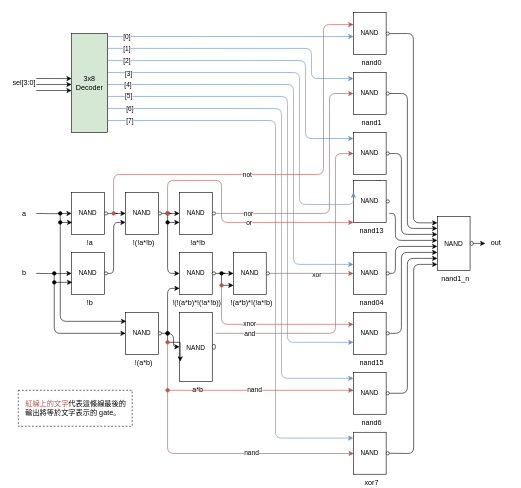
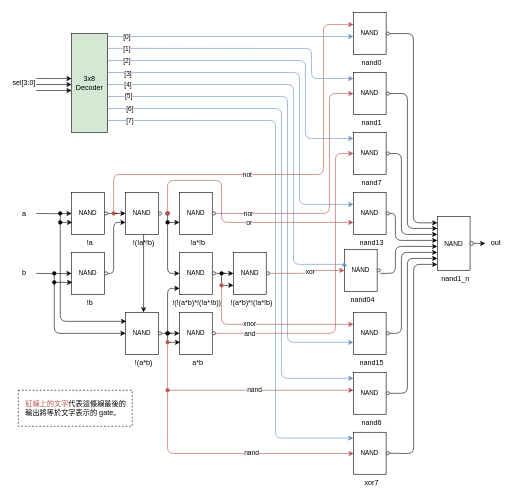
(370, 153) -> (370, 153)
(372, 201) -> (372, 213)
(171, 213) -> (144, 271)
(372, 273) -> (363, 270)
(198, 347) -> (198, 333)
